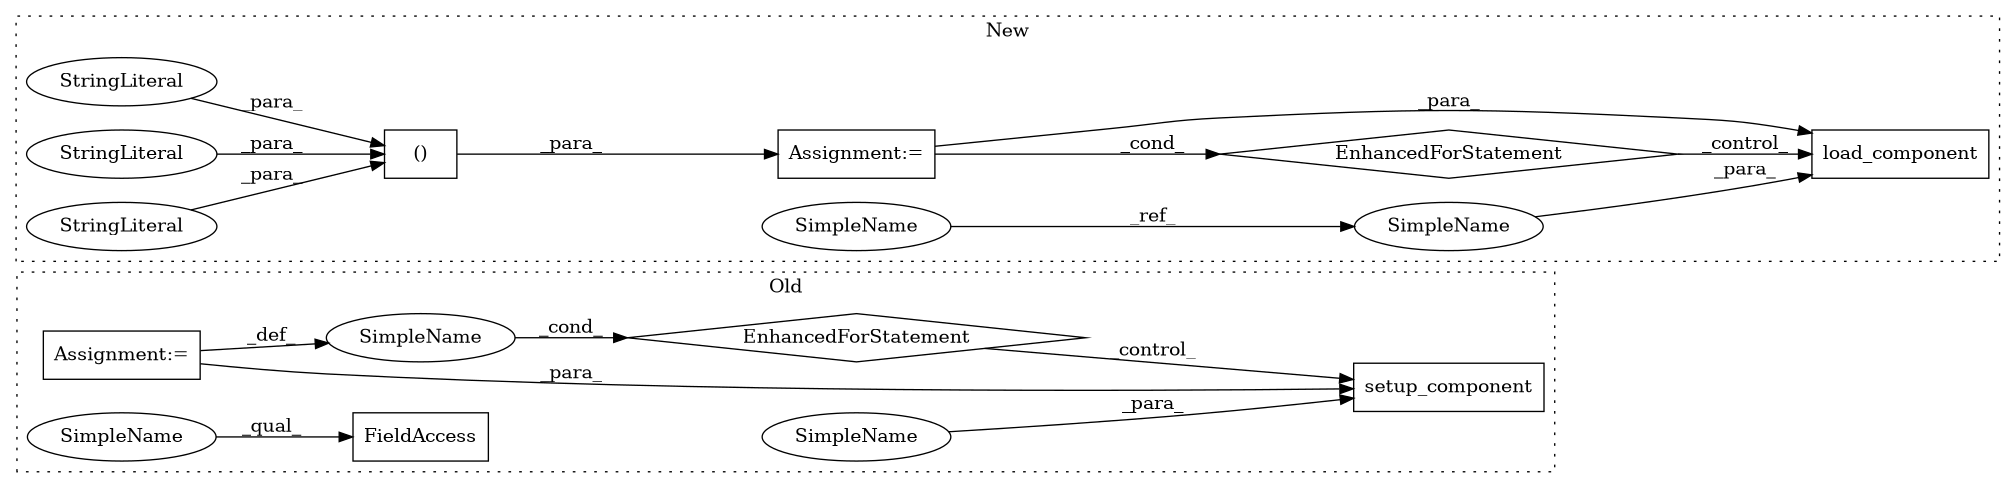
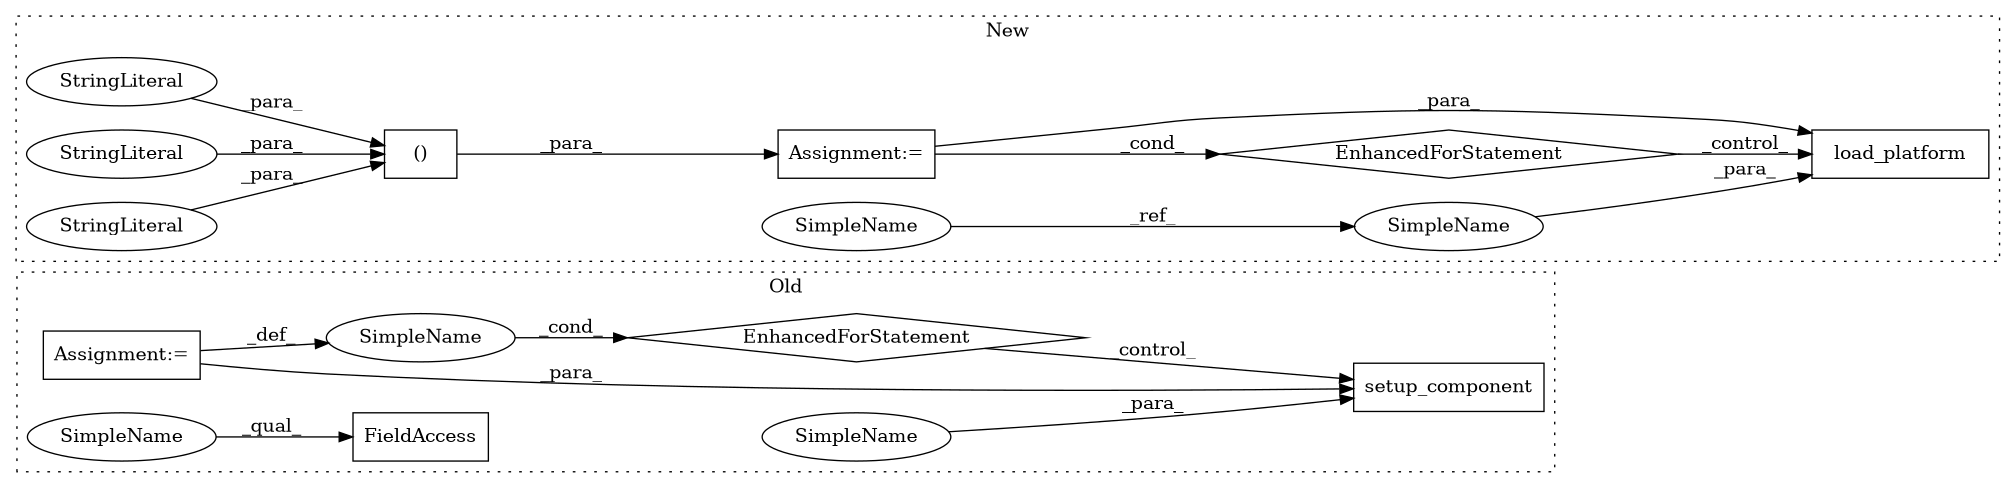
(1900, 154) -> (1900, 154)
